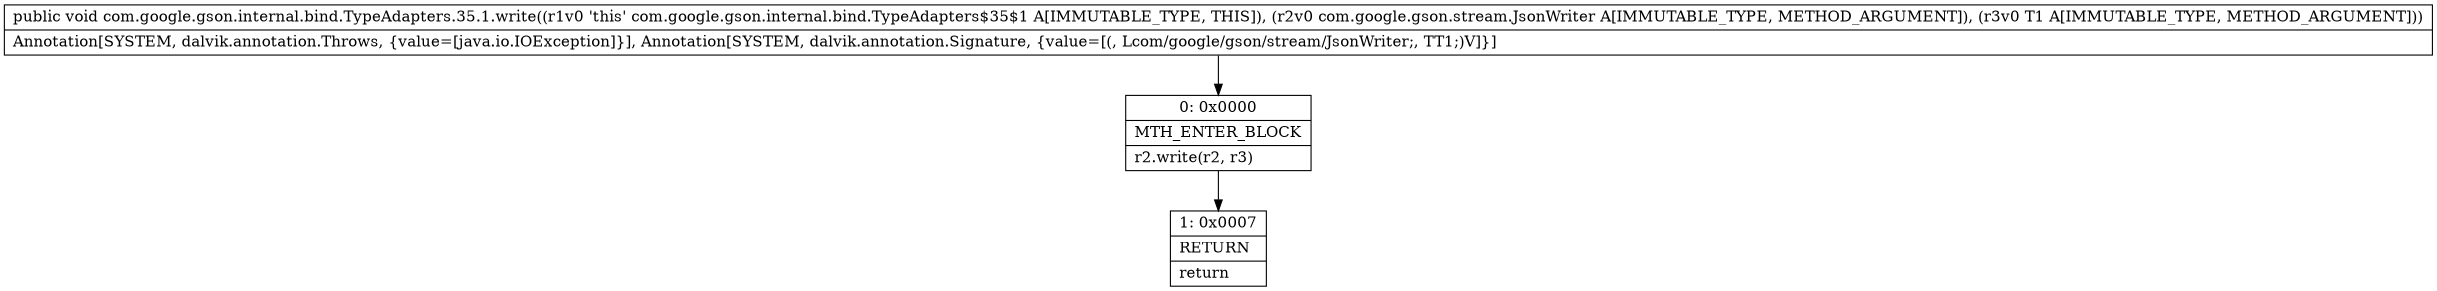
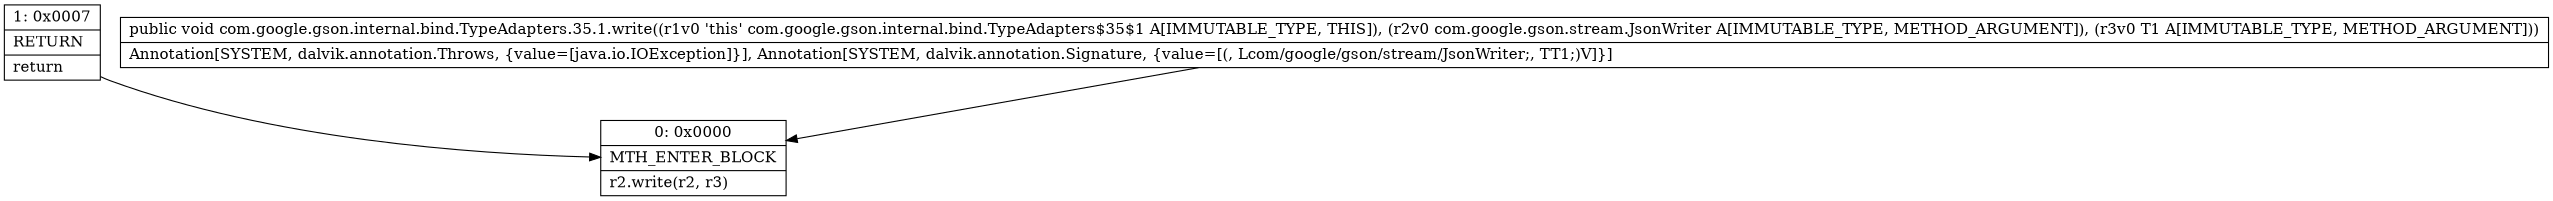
(1218, 185) -> (342, 136)
